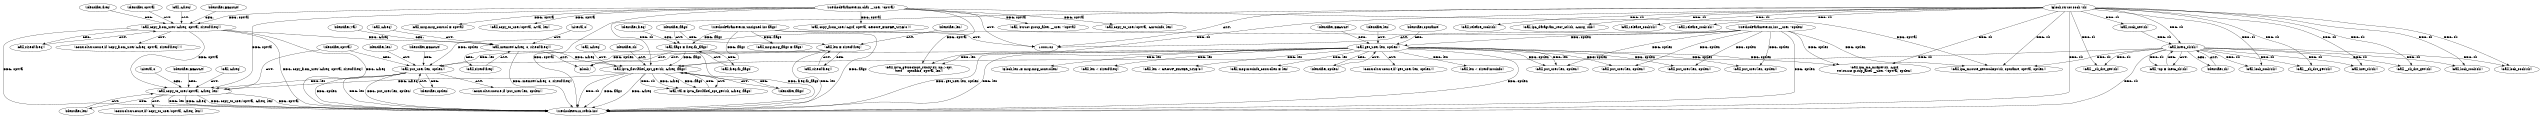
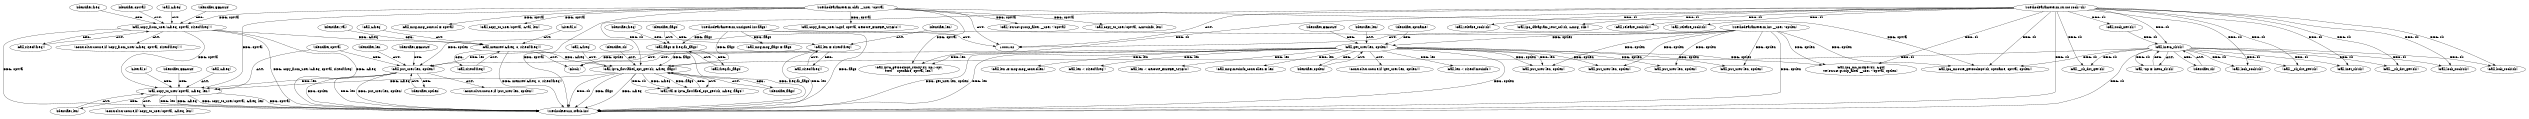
(2069, 8) -> (2055, 8)
(1030, 69) -> (1018, 69)
